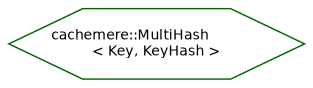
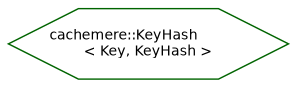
(157, 44) -> (148, 44)
